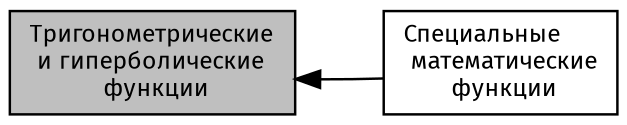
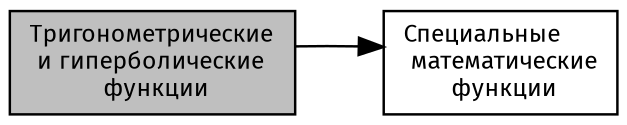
(352, 79) -> (327, 46)
